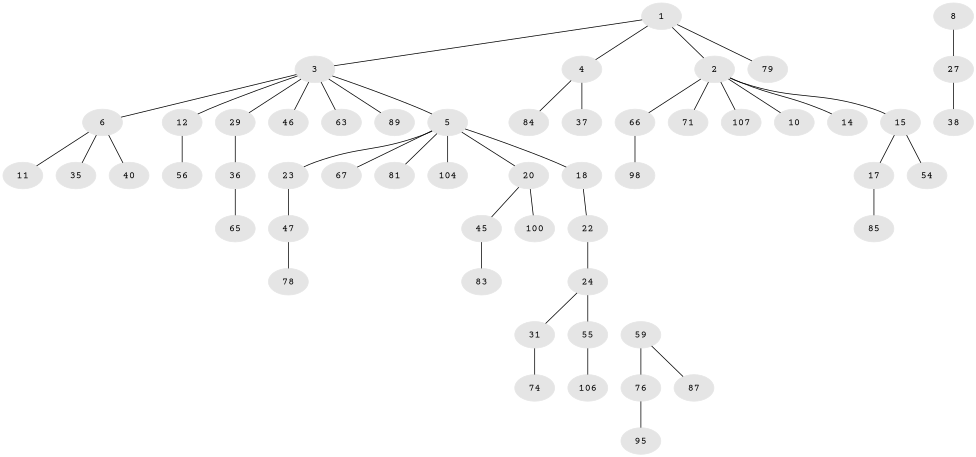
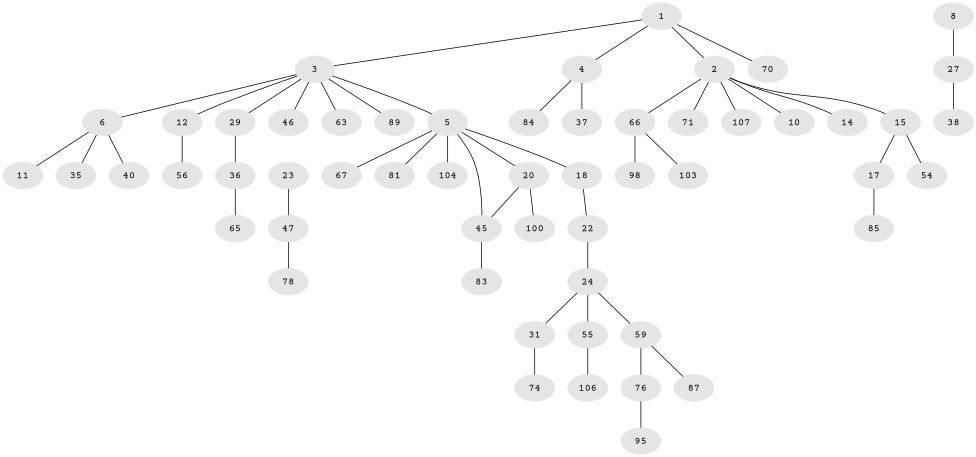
(768, 69) -> (768, 69)
(368, 149) -> (477, 172)
none -> (688, 176)
none -> (614, 308)
